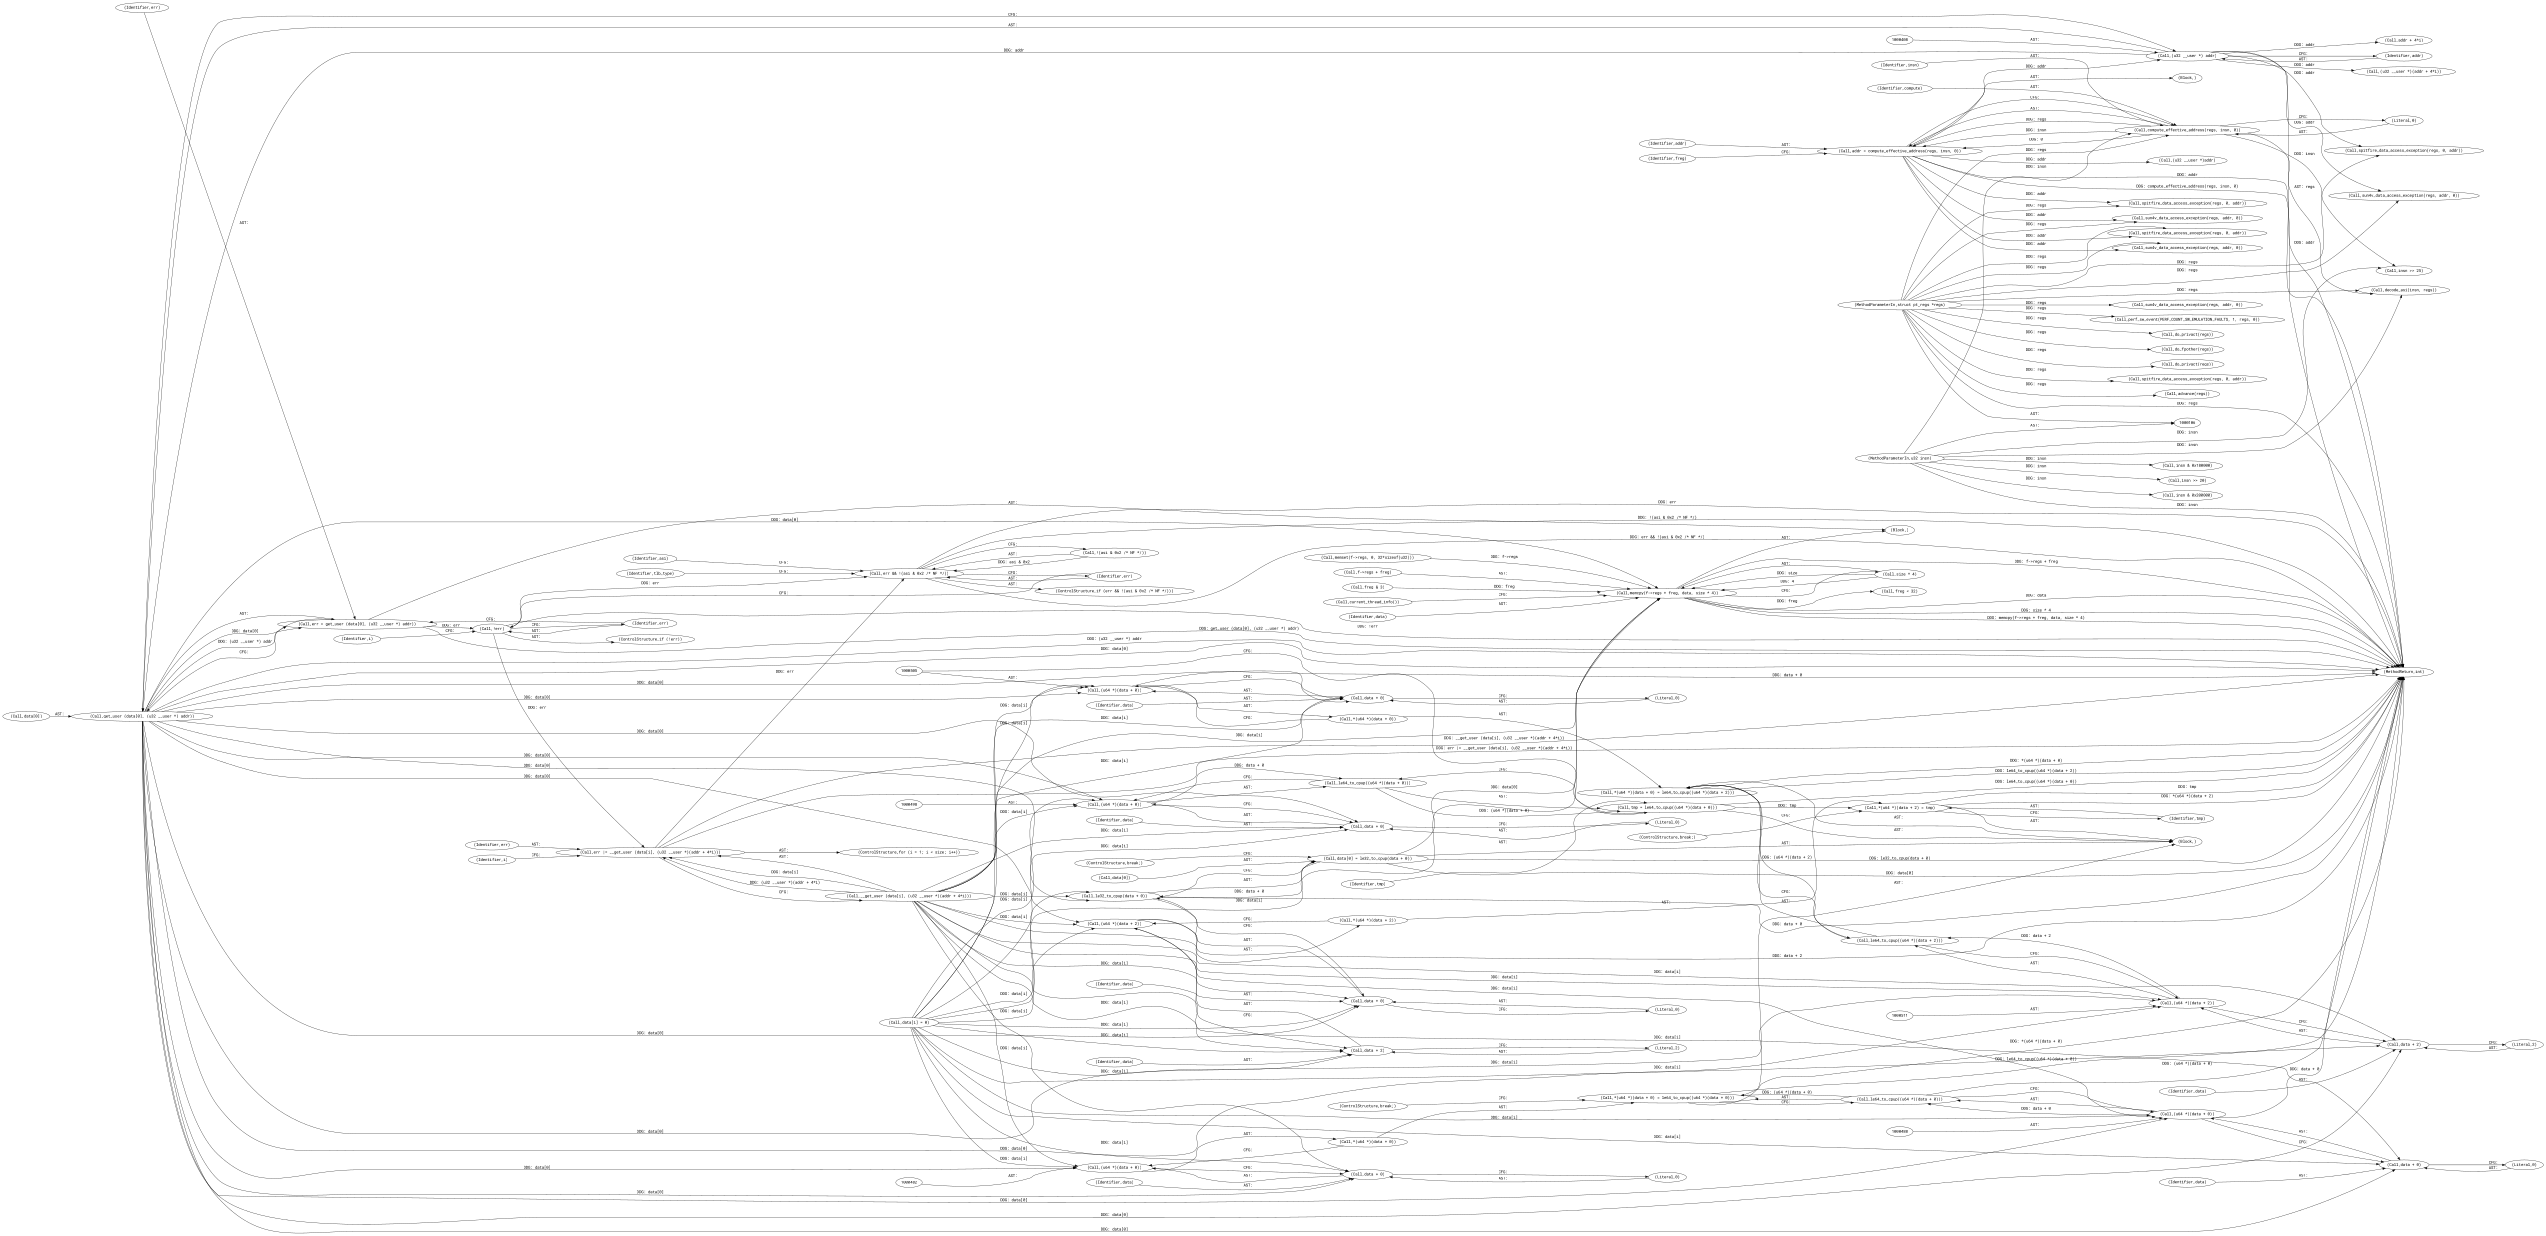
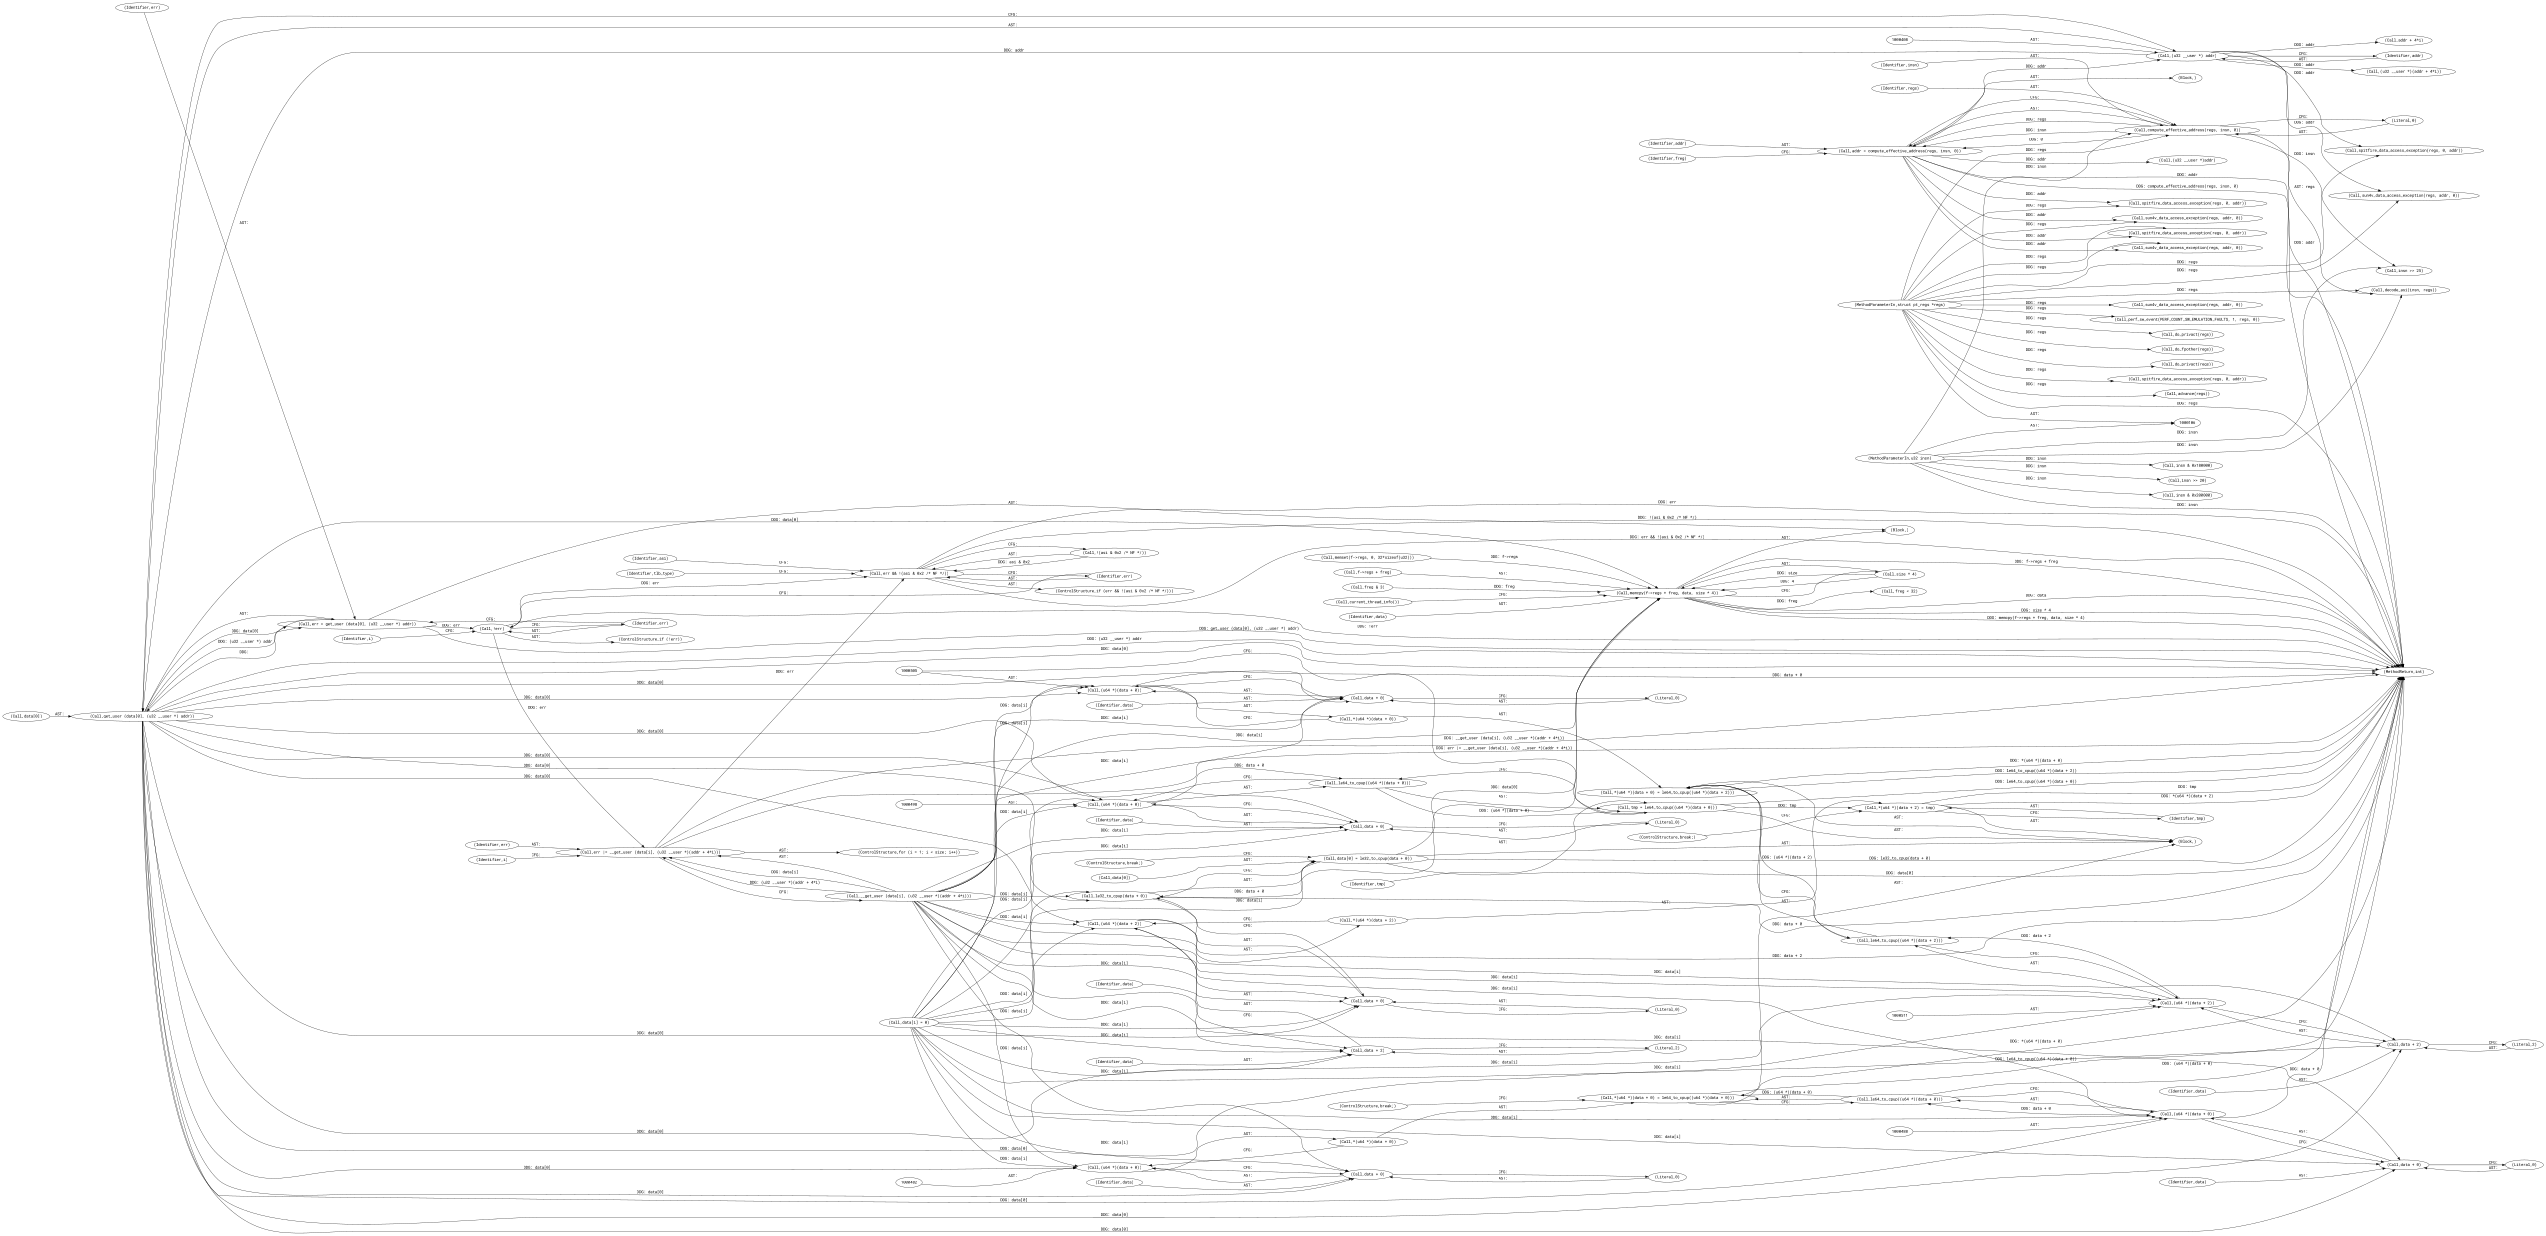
(1900, 89) -> (1900, 89)
(245, 652) -> (245, 652)
